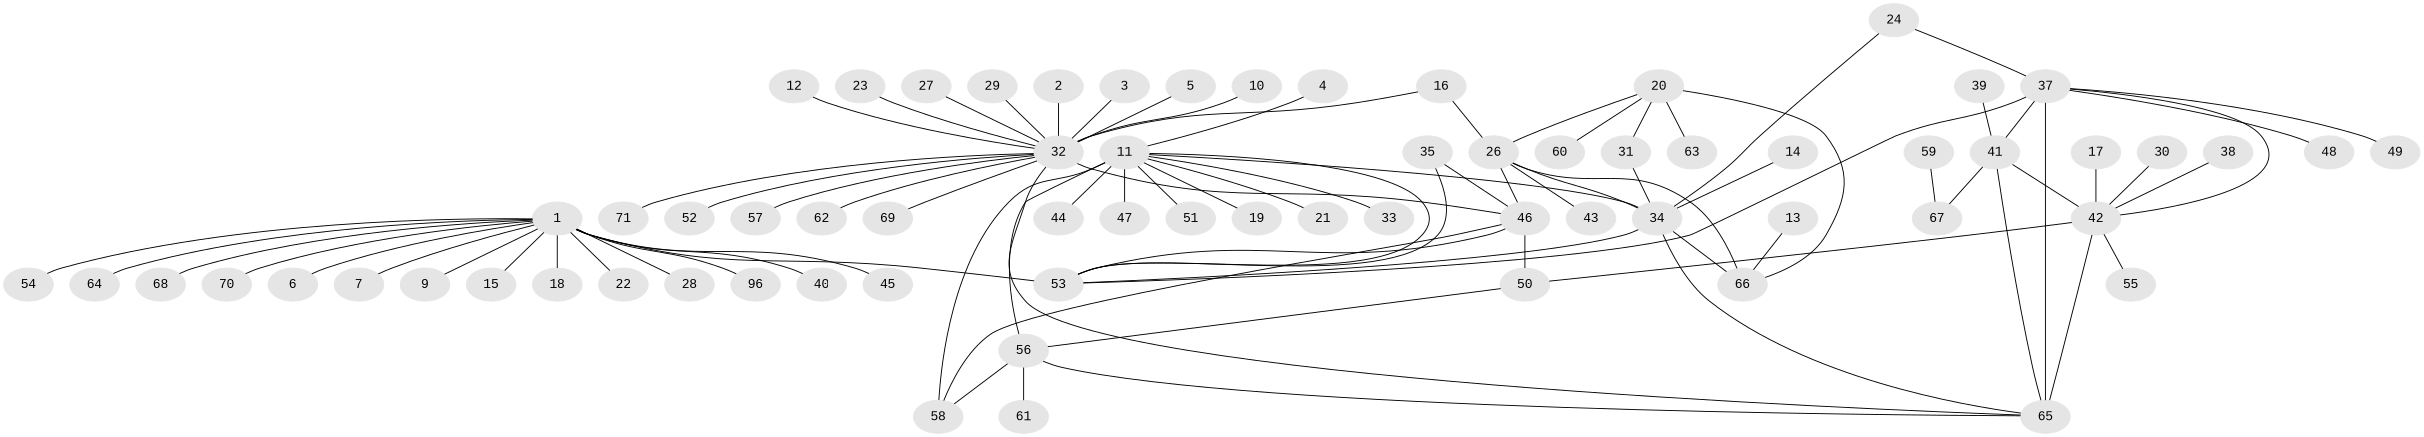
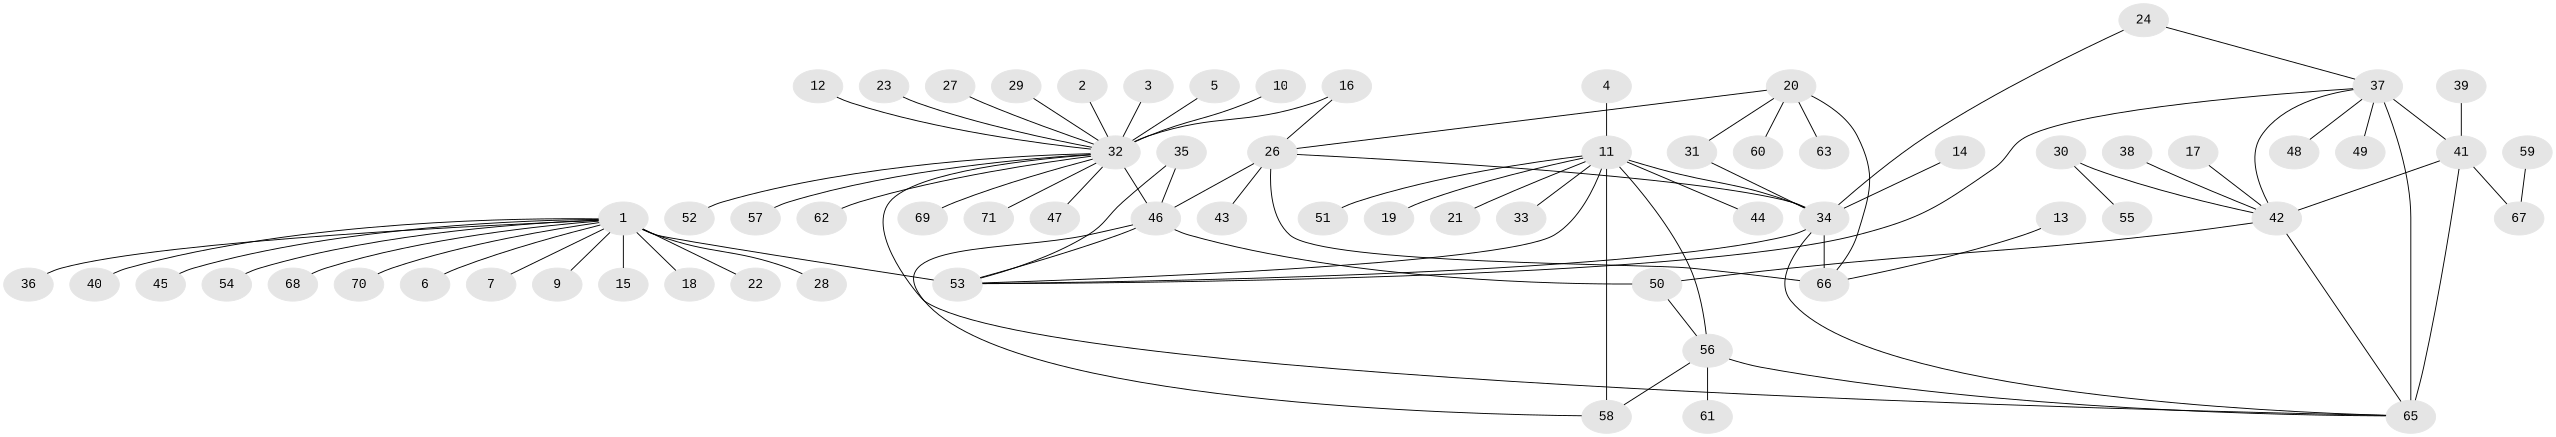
(1125, 186) -> (1085, 185)
(2113, 252) -> (2094, 185)
(95, 285) -> none
(756, 285) -> (28, 285)
